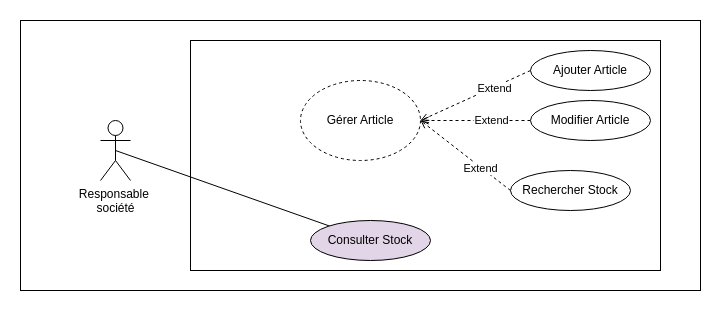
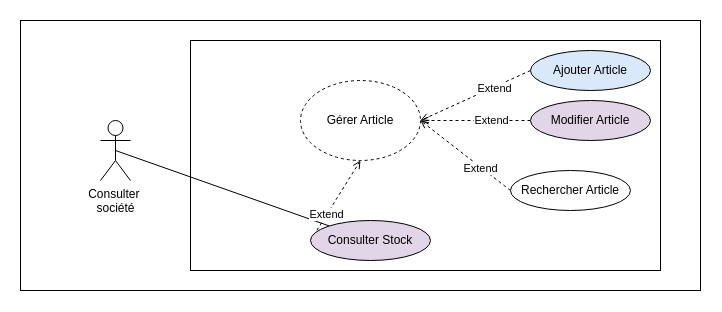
(591, 71) -> (591, 71)
(591, 121) -> (591, 121)
(571, 191) -> (571, 191)
none -> (338, 197)
(116, 202) -> (116, 202)
